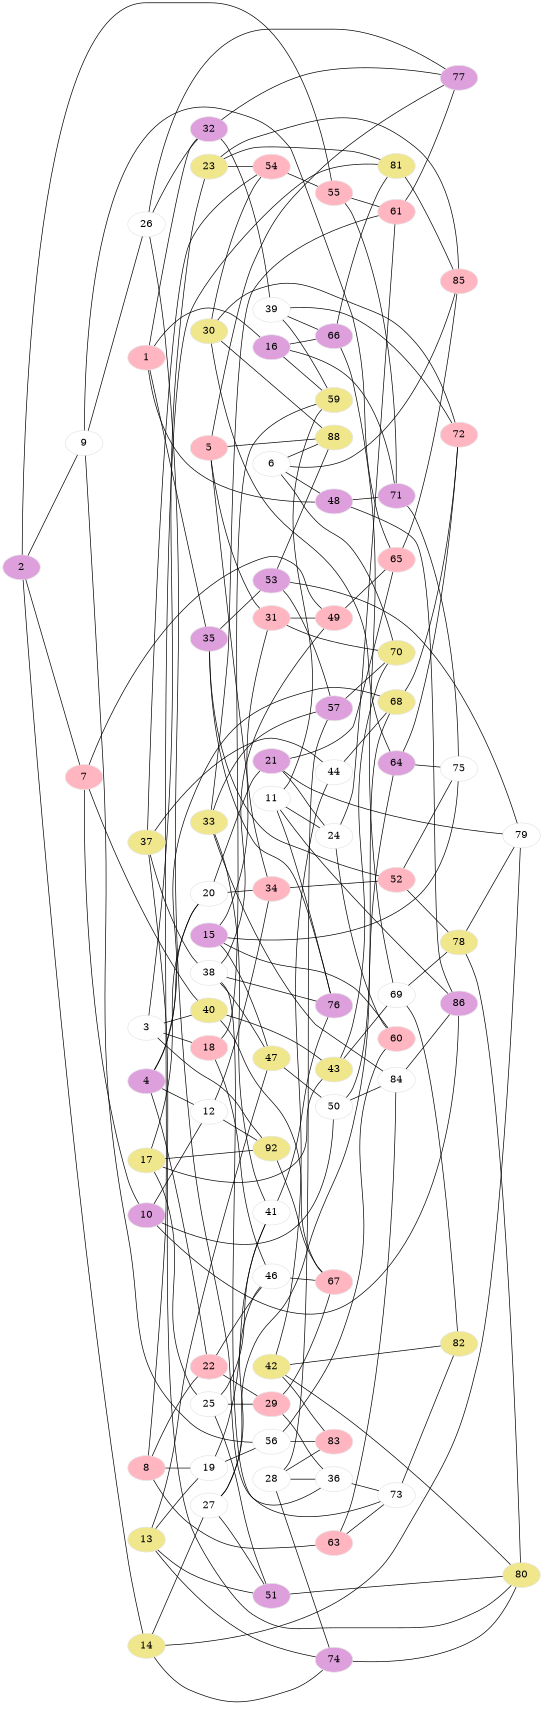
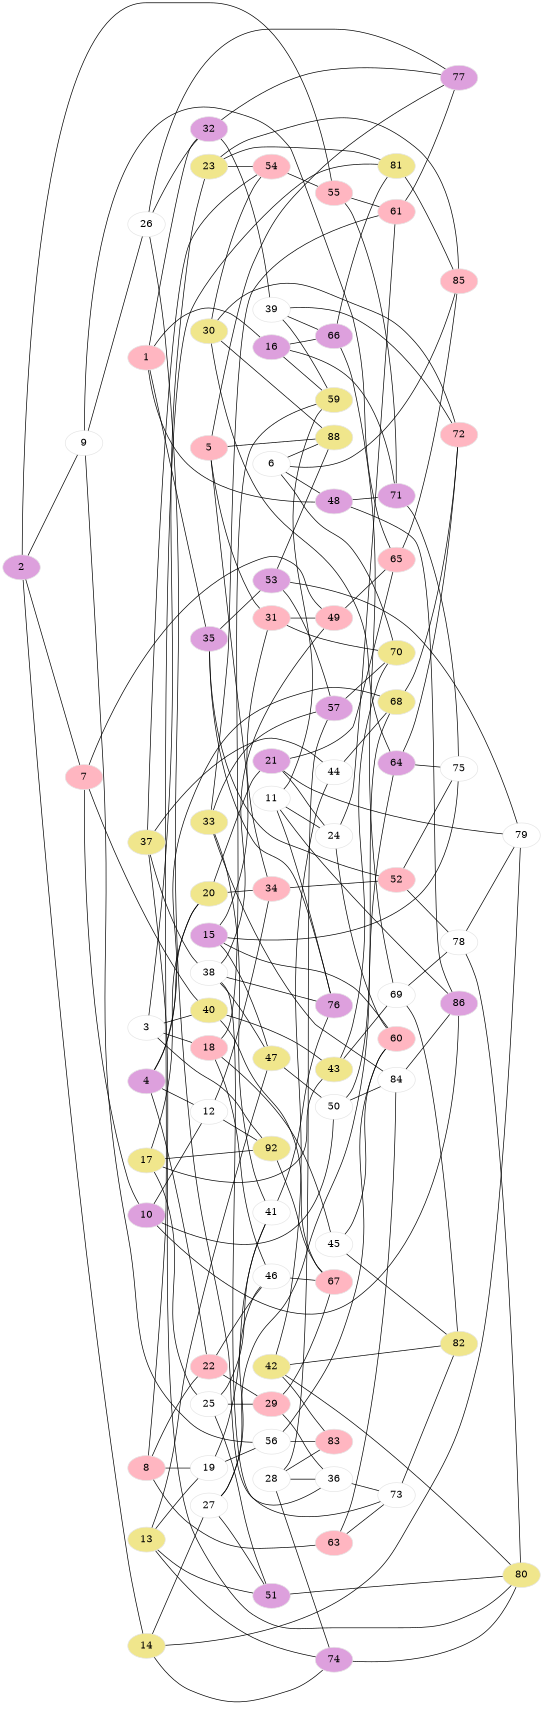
(209, 894) -> (209, 894)
(459, 942) -> (459, 942)
none -> (334, 1244)
